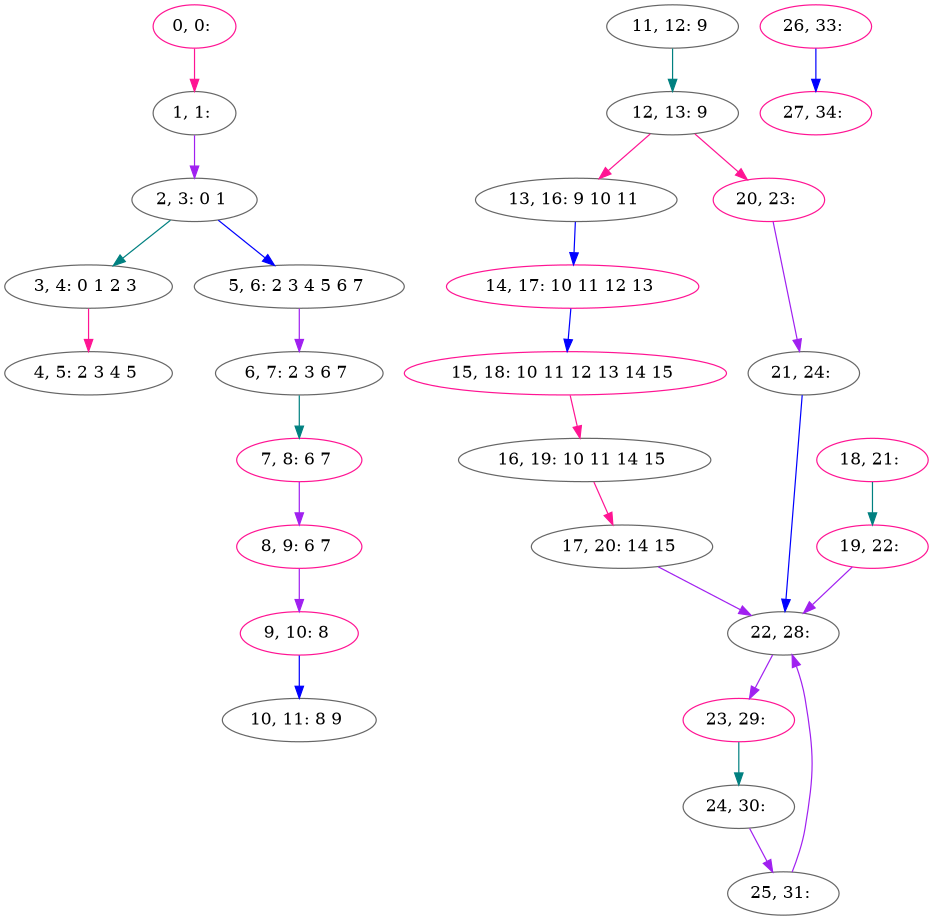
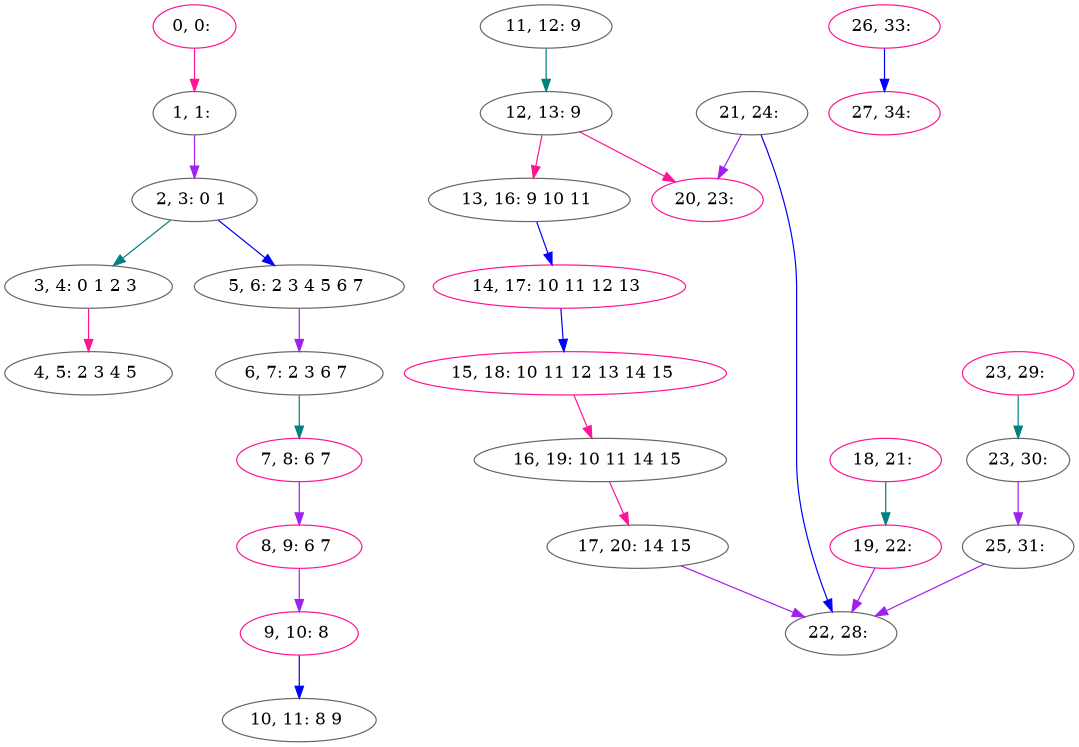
(785, 281) -> (733, 151)
(764, 671) -> none
(739, 807) -> (1018, 460)
